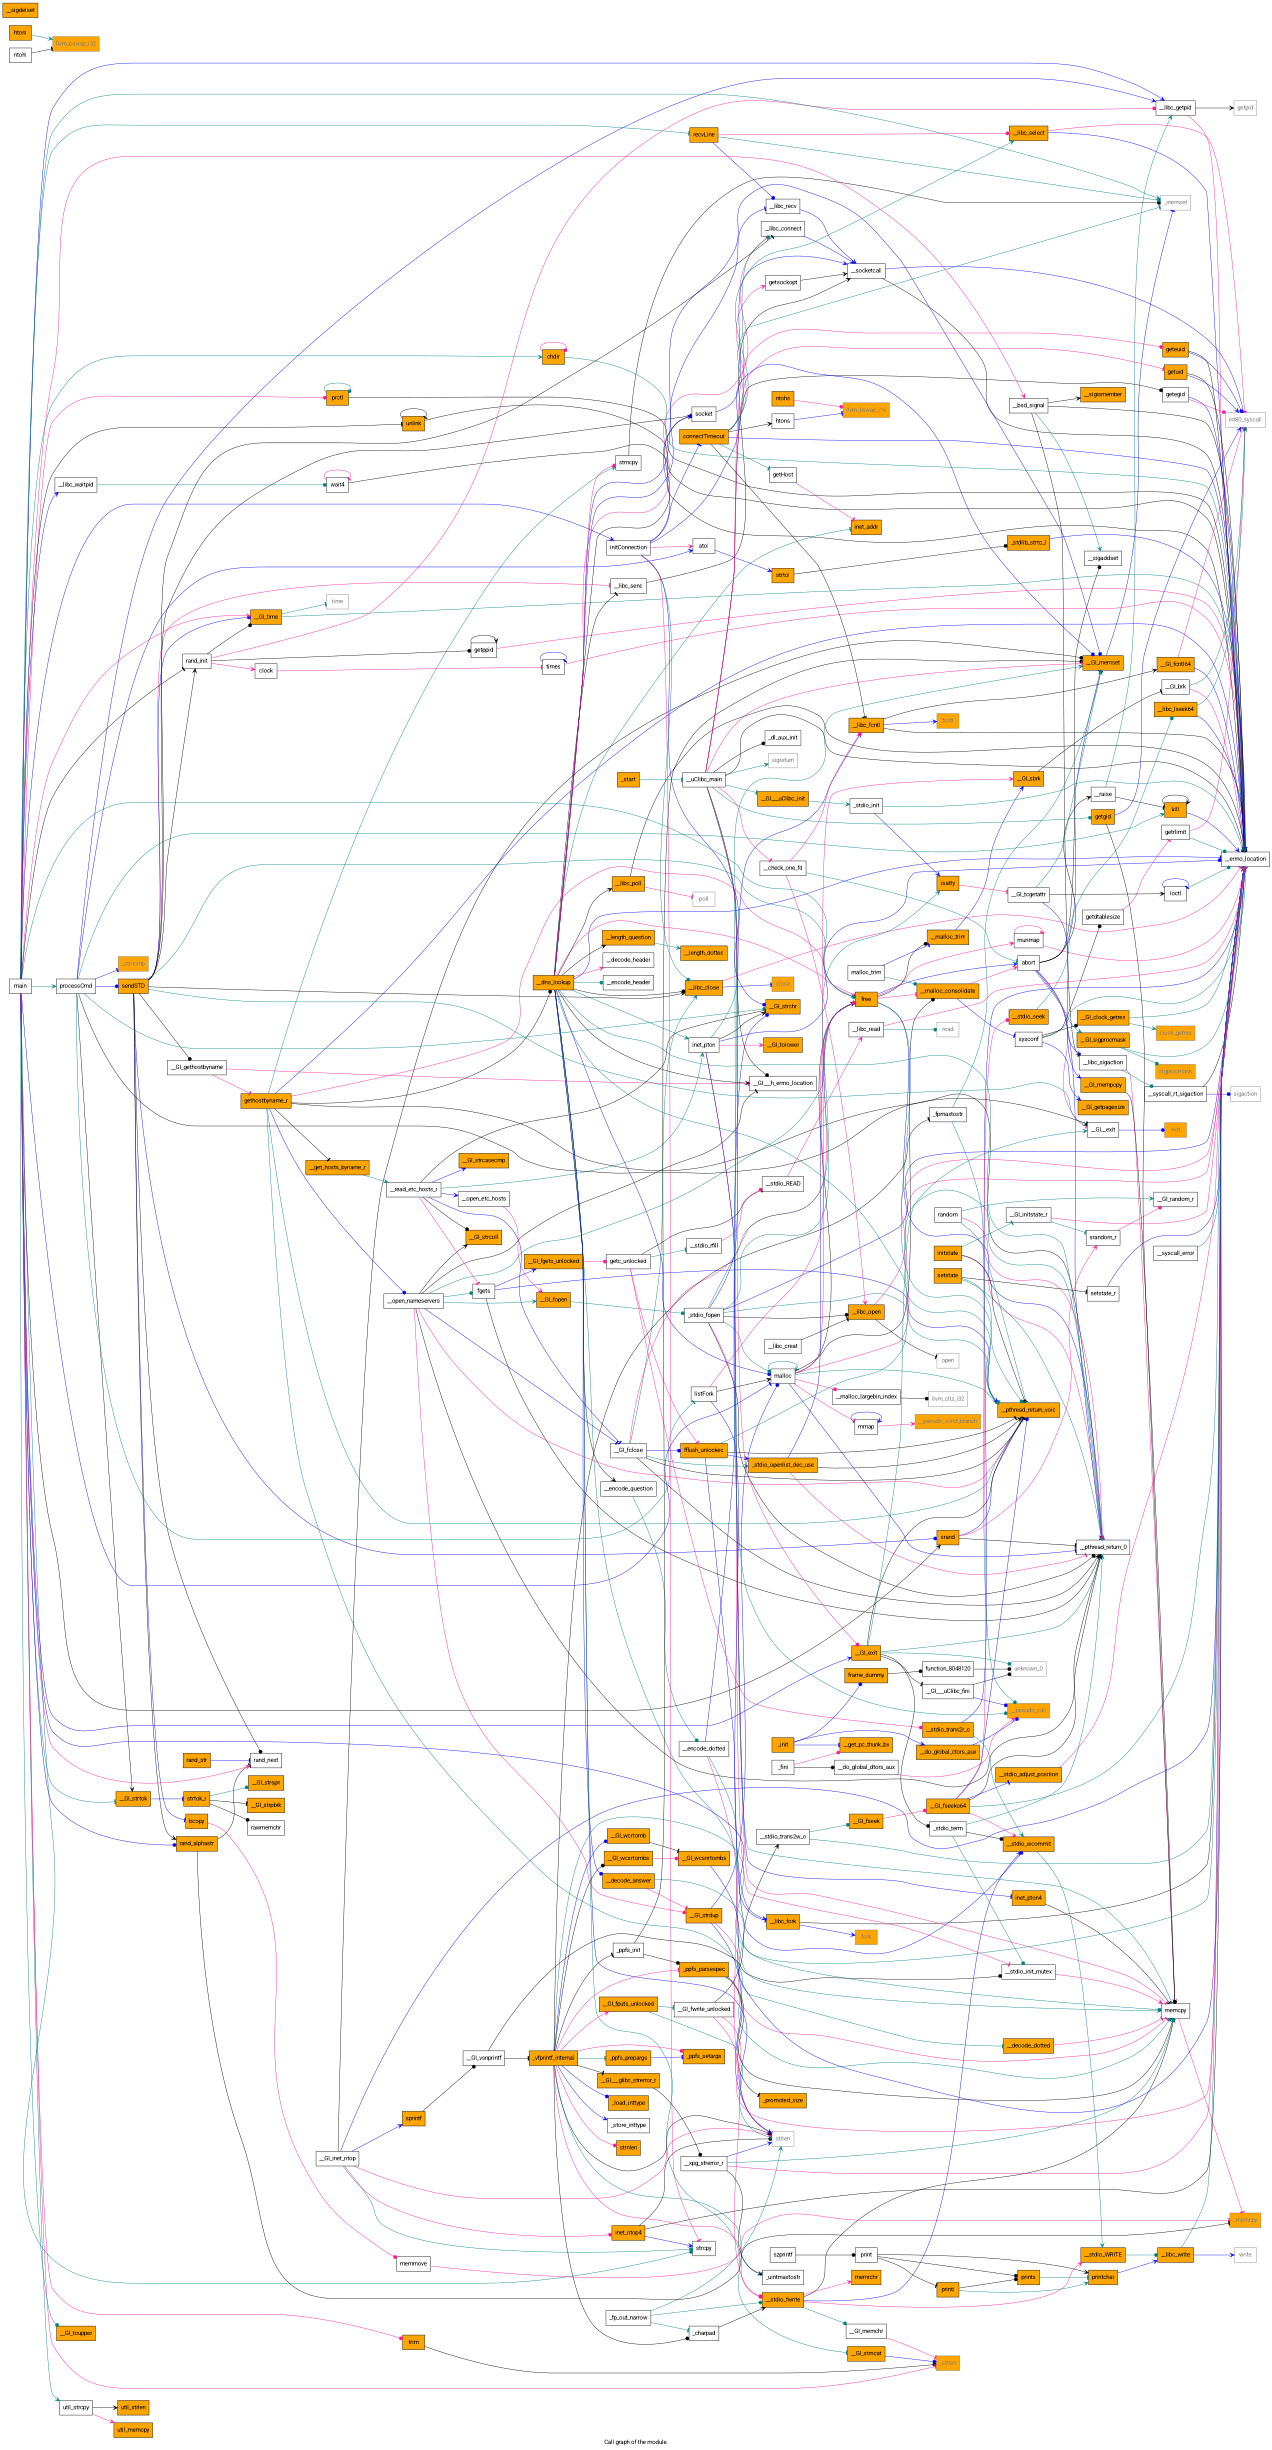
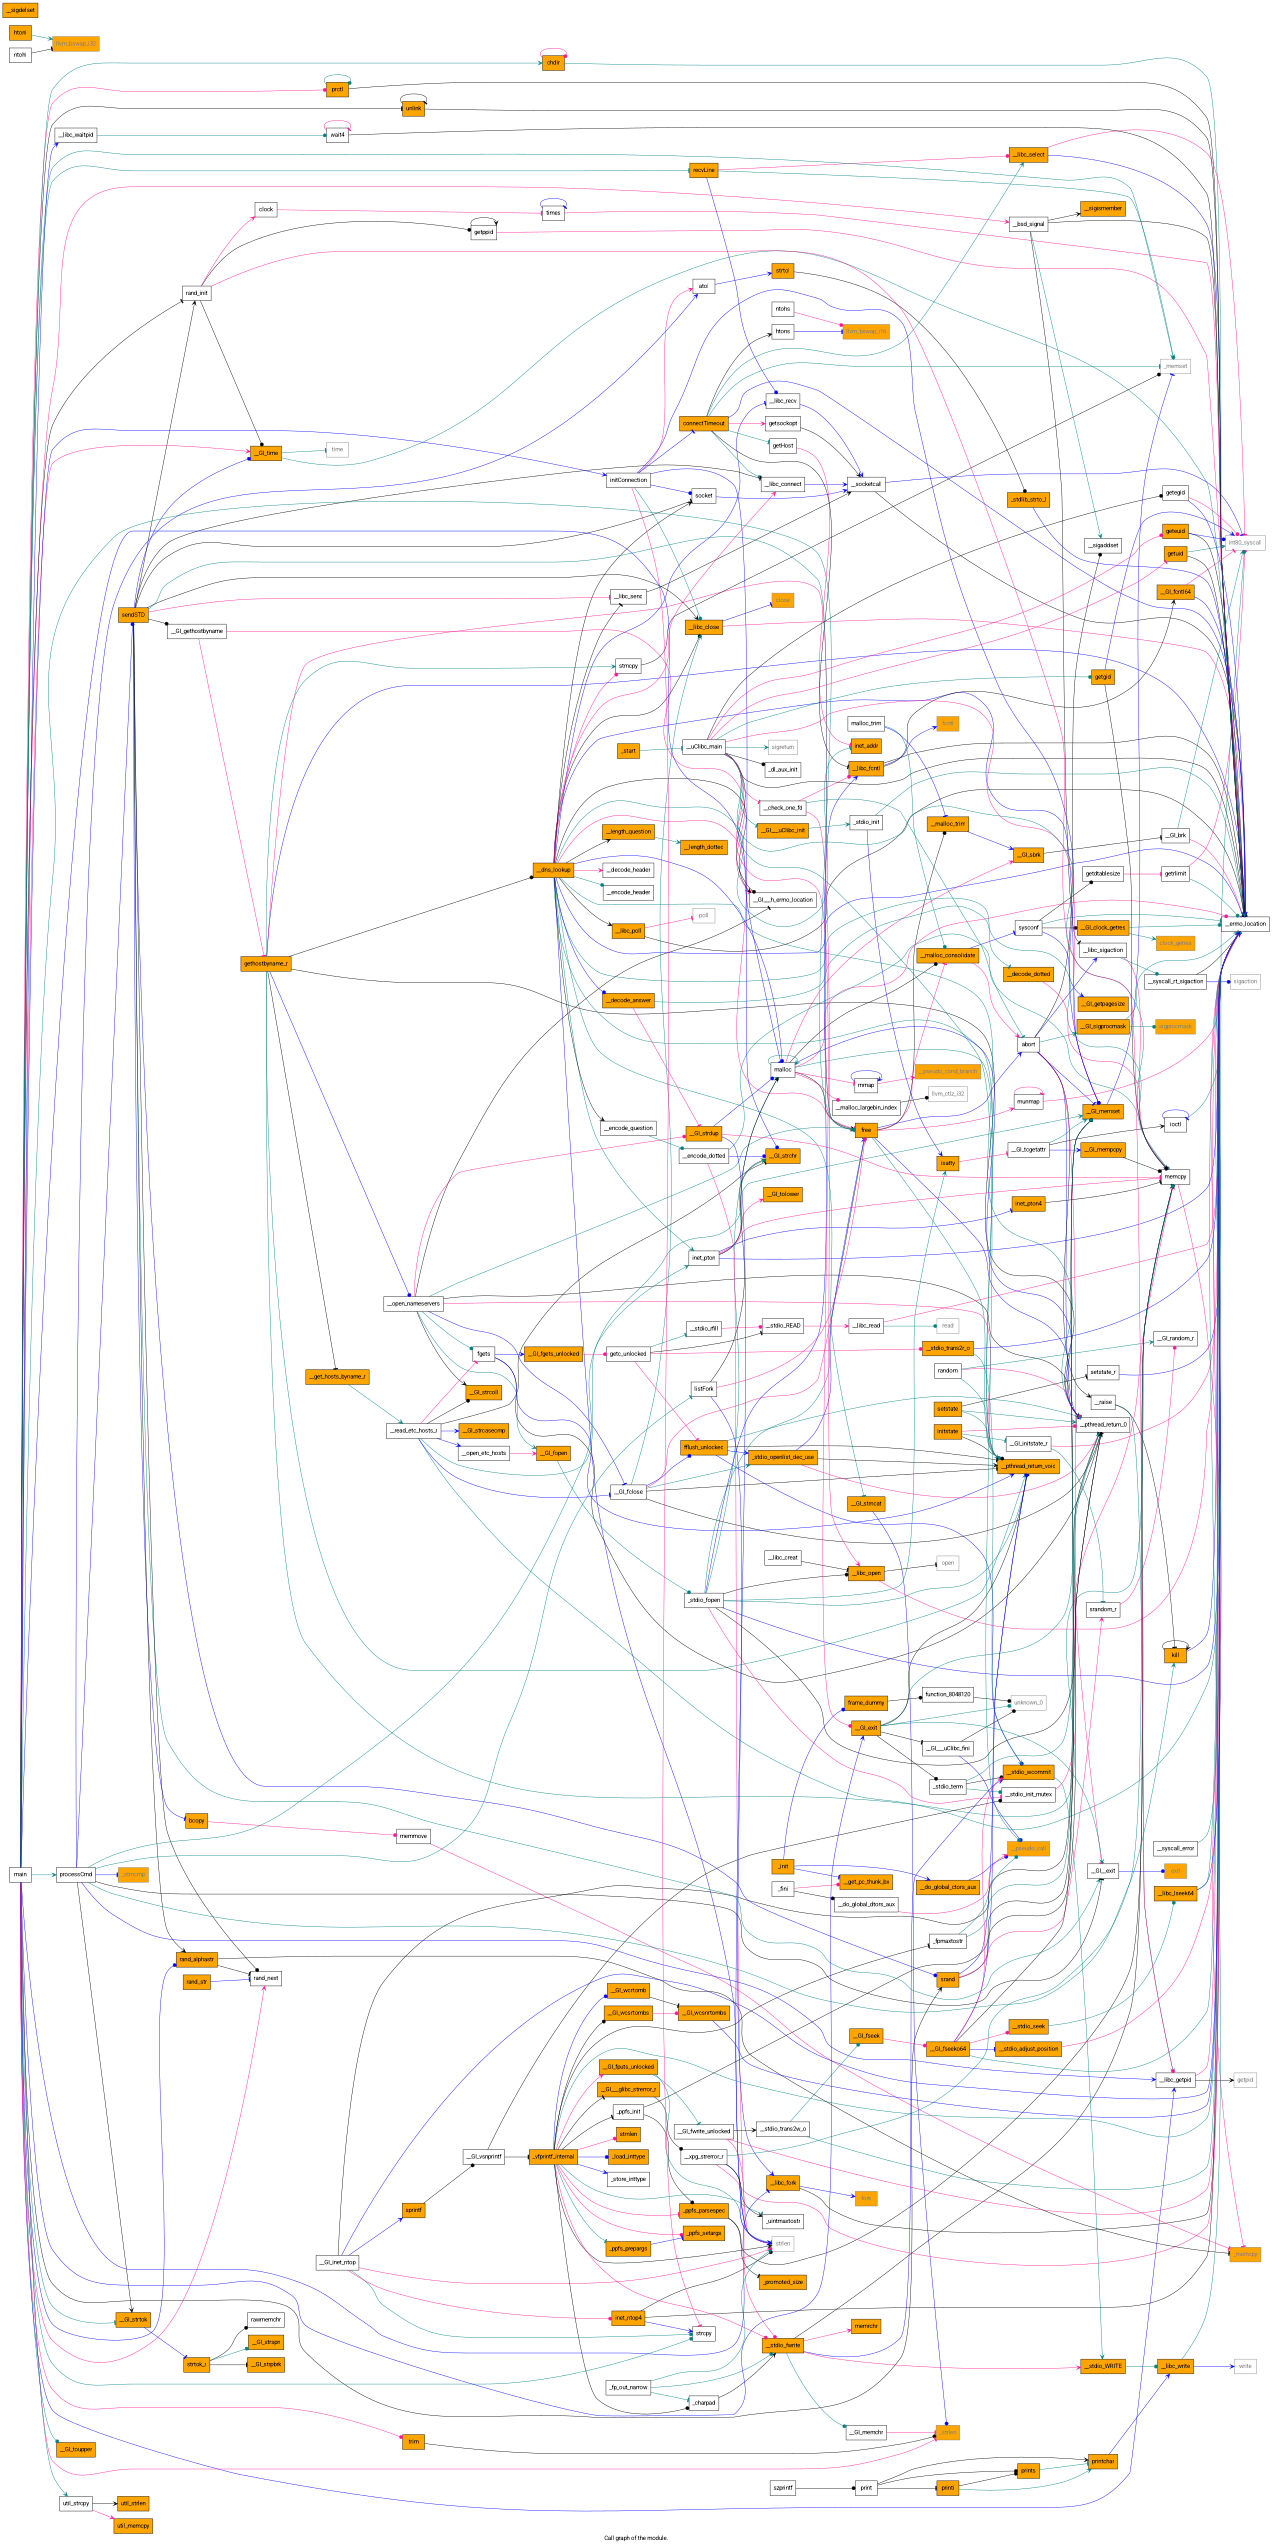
(1223, 396) -> (1204, 549)
(783, 399) -> (783, 309)
none -> (1103, 1802)
